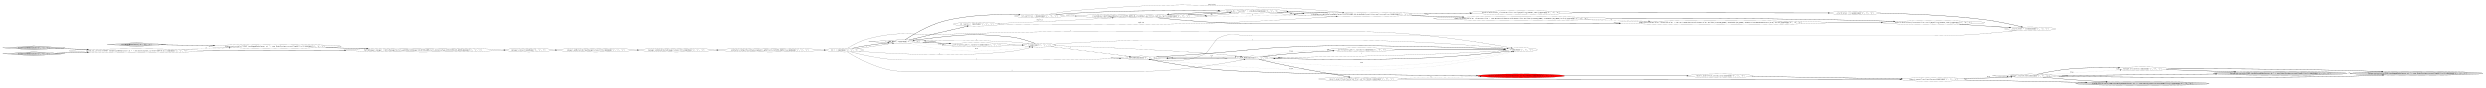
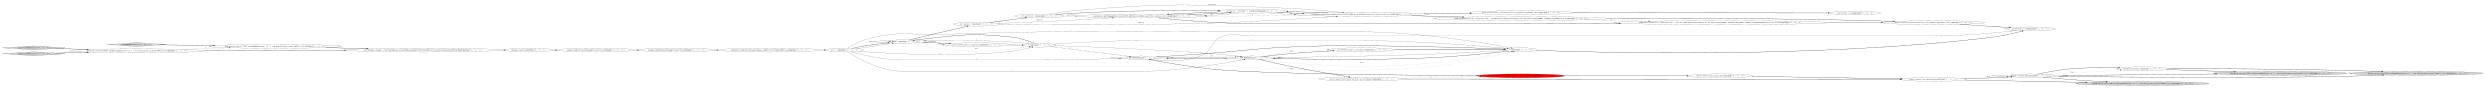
(1951, 16) -> (1780, 52)
(960, 18) -> (1008, 20)
